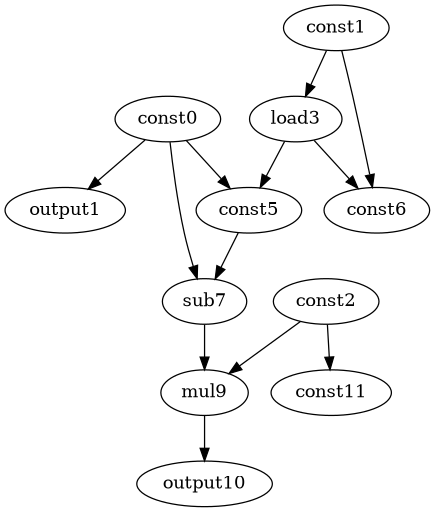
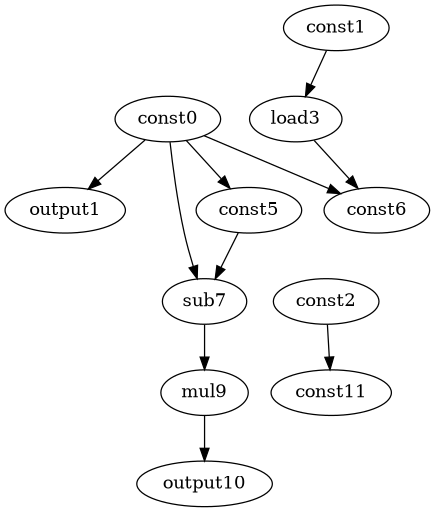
(356, 113) -> (266, 162)
(275, 159) -> none
(270, 344) -> none
